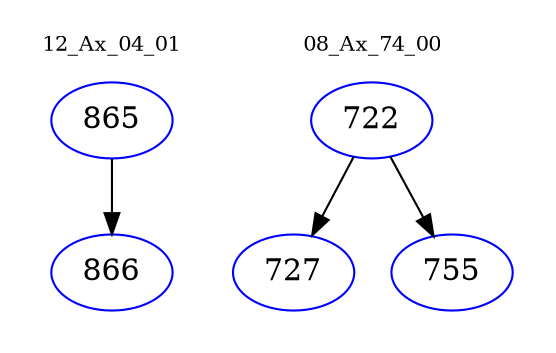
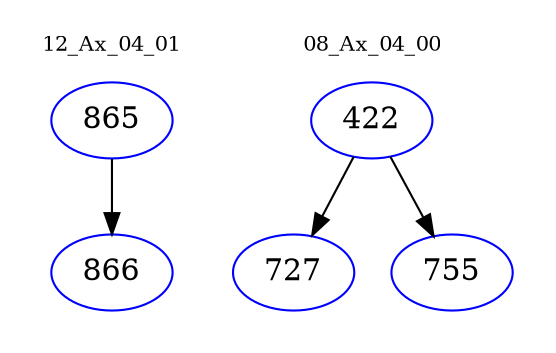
(373, 45) -> (373, 45)
(372, 120) -> (372, 120)
